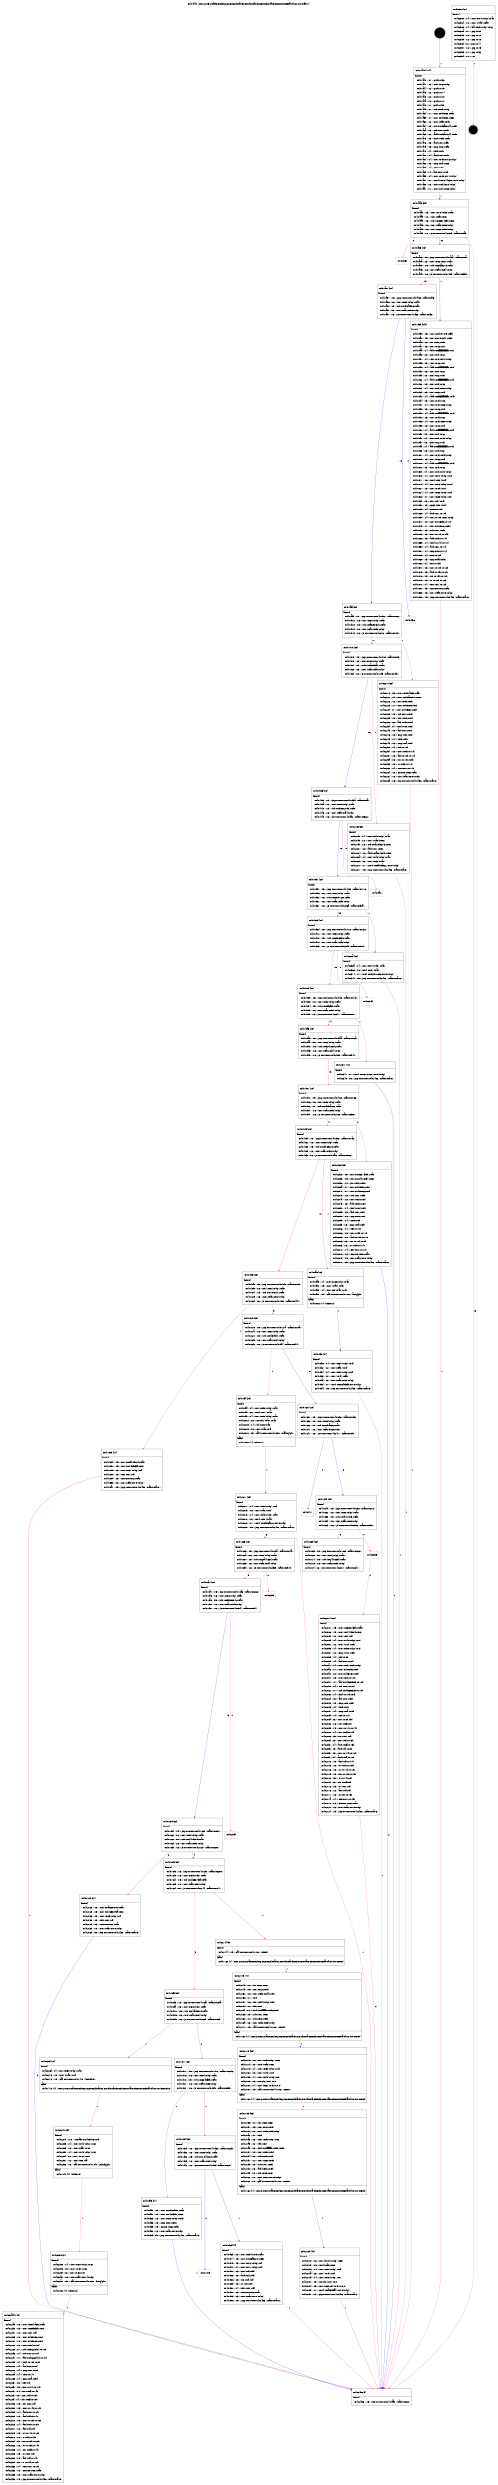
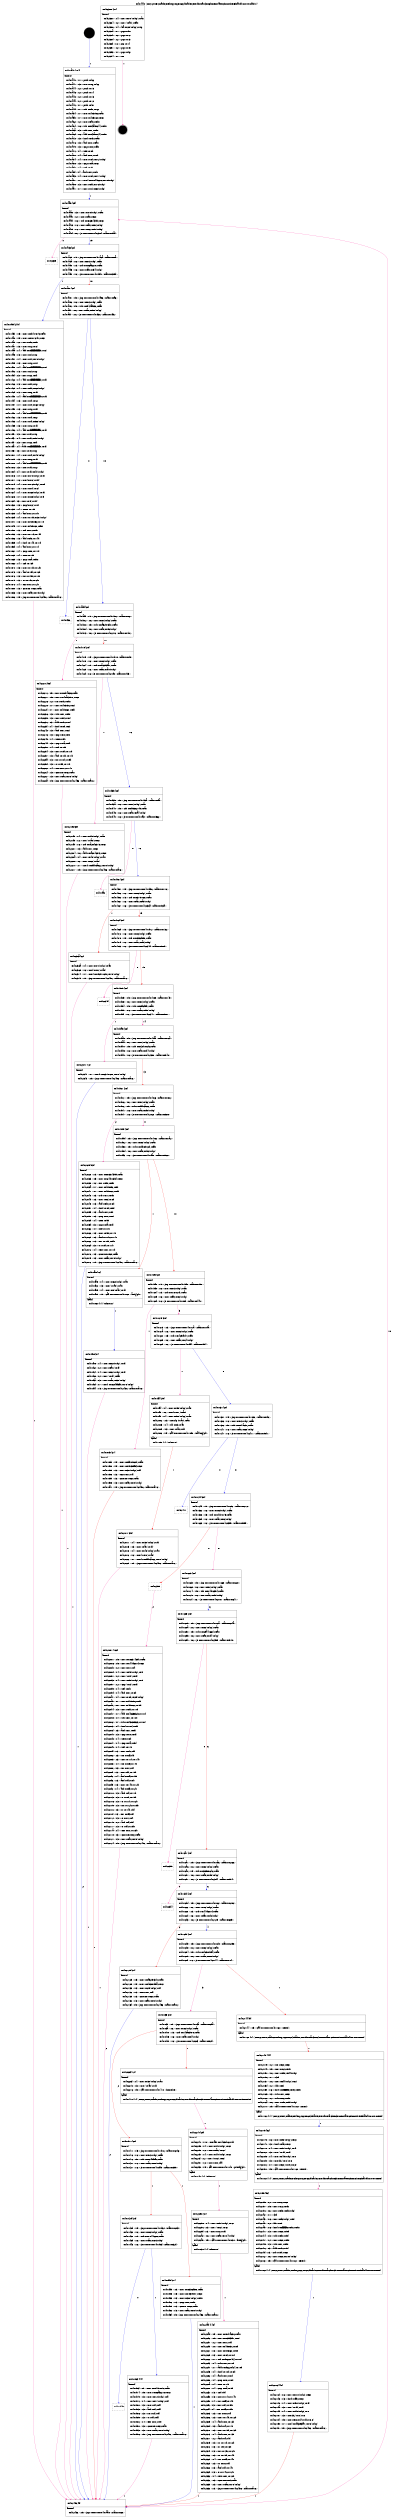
(265, 1534) -> (209, 1606)
none -> (171, 2502)
